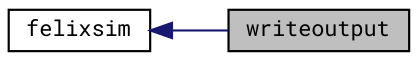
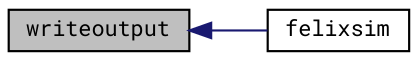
(200, 30) -> (239, 30)
